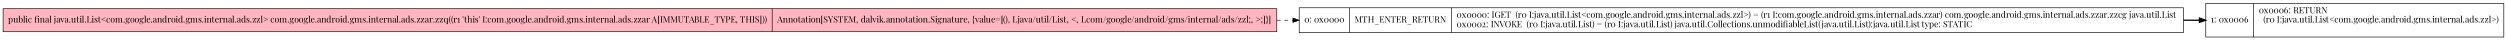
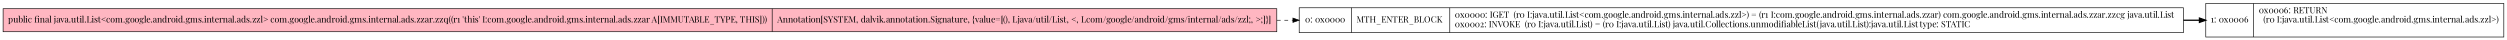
(1401, 20) -> (1400, 20)
